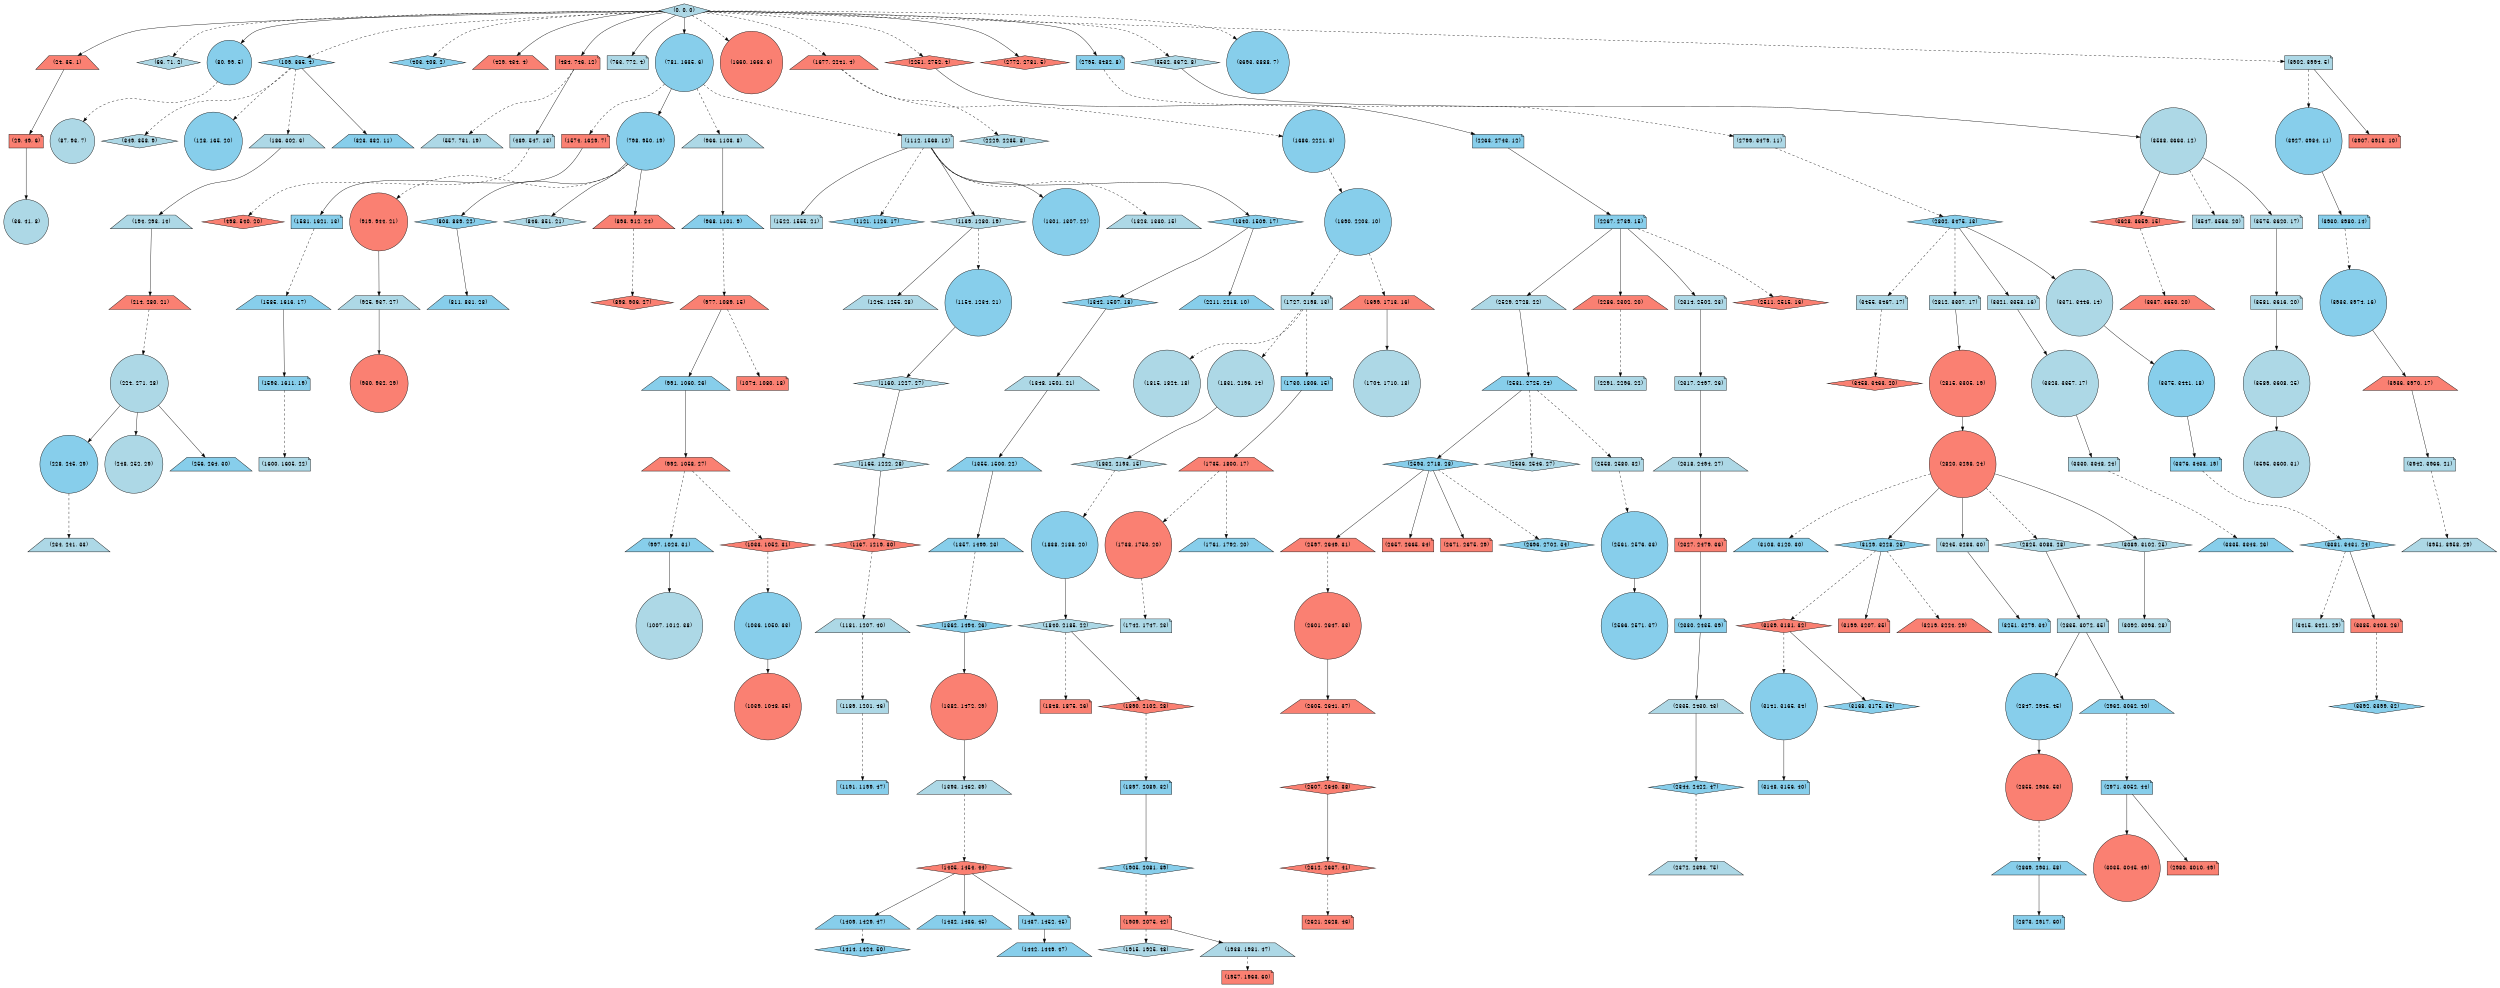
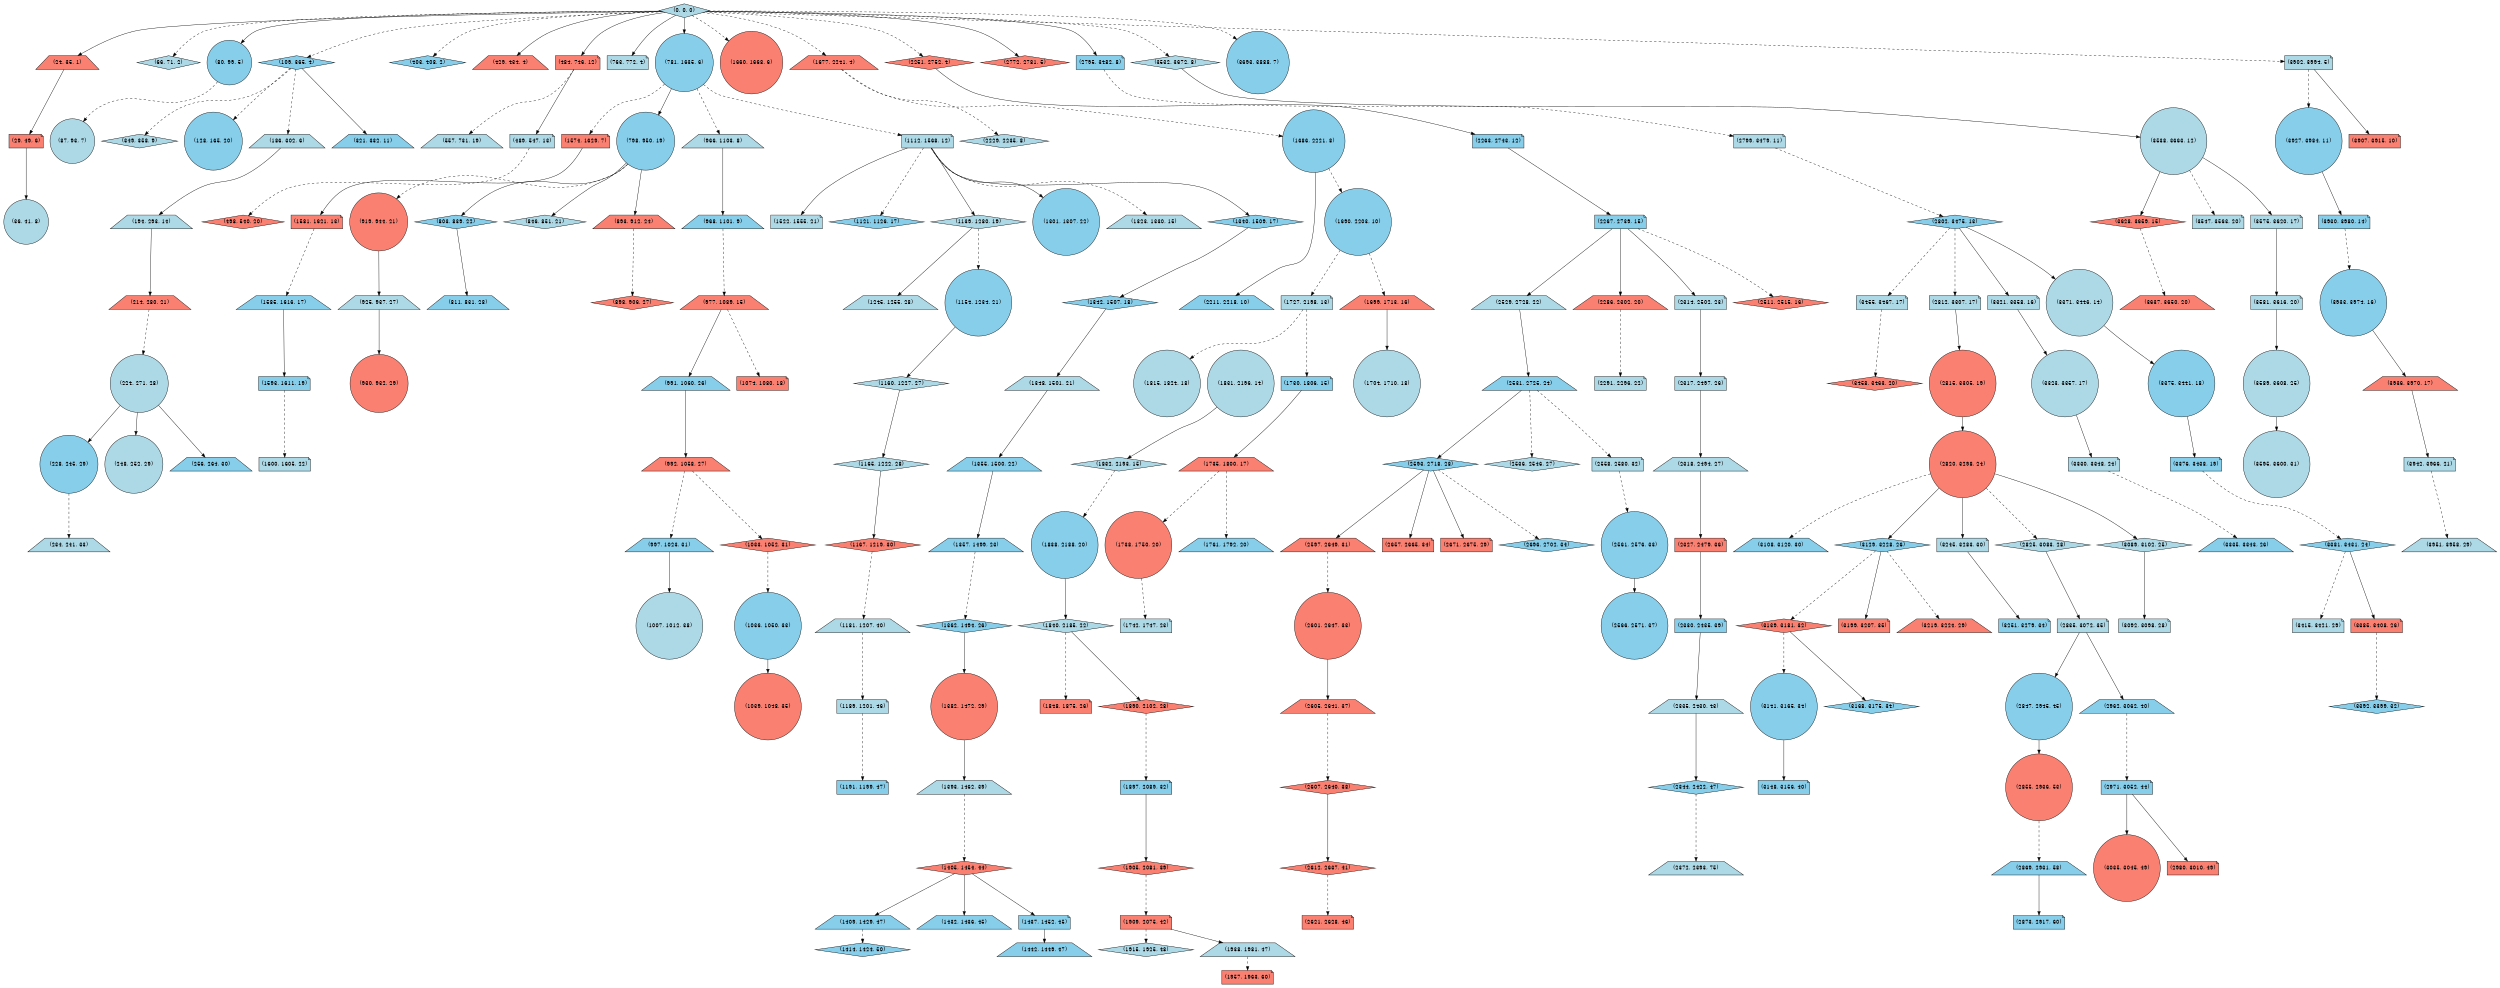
(373, 141) -> (373, 141)
(317, 222) -> (317, 222)
(1242, 260) -> (1308, 253)
(1277, 339) -> none
(1146, 868) -> (1146, 868)
